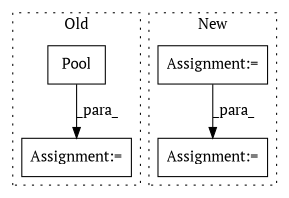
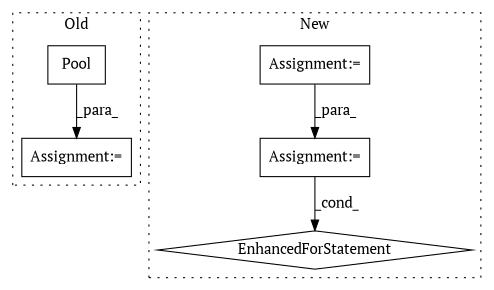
none -> (315, 250)
